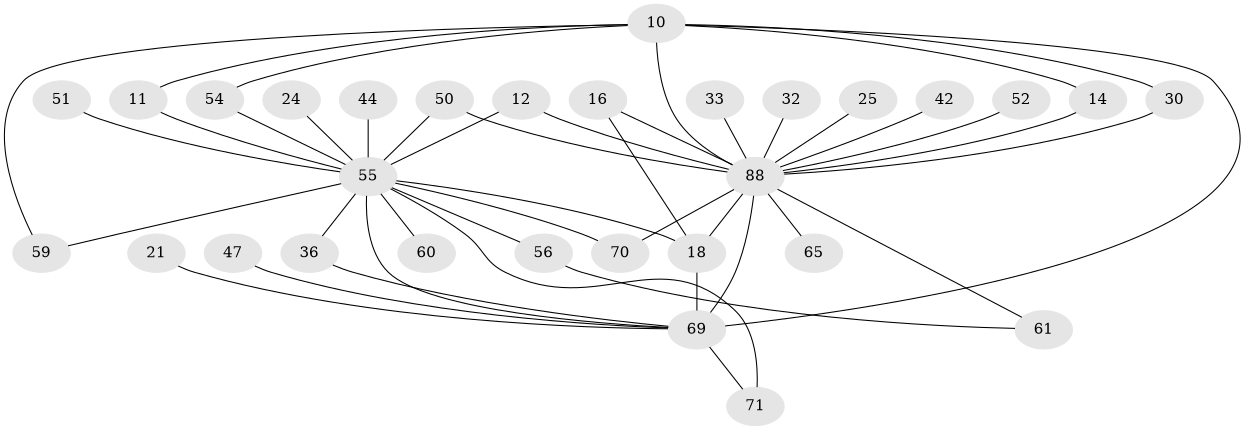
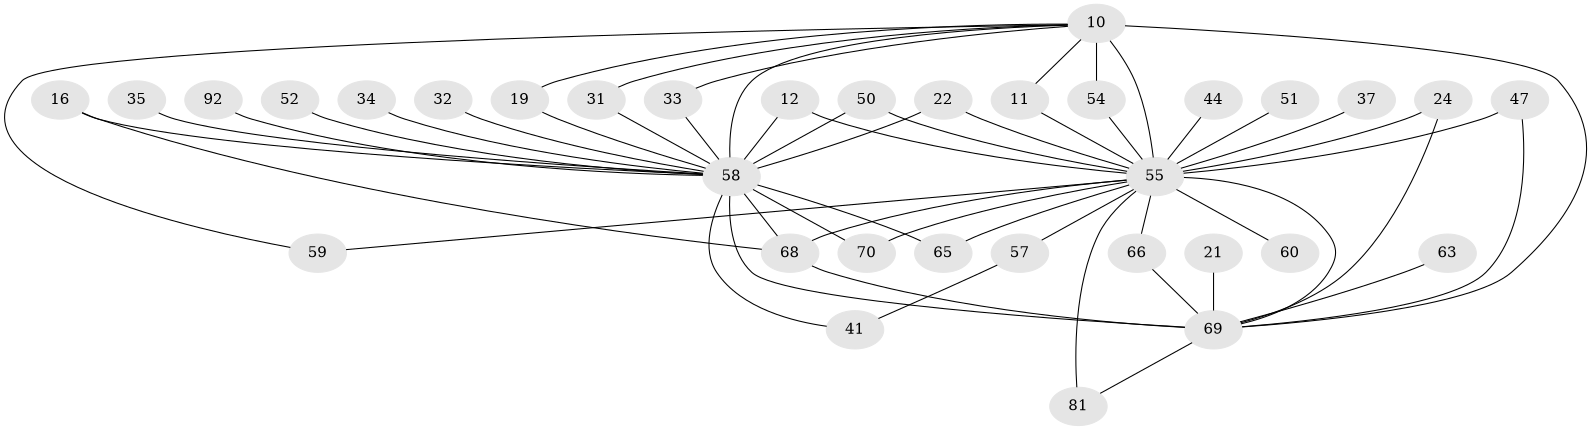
none -> (880, 47)
none -> (1140, 96)
none -> (367, 100)
(868, 100) -> (137, 100)
none -> (943, 100)
(945, 100) -> (213, 100)
(1098, 100) -> (520, 100)
(1175, 100) -> (596, 100)
none -> (1367, 100)
none -> (1343, 152)
(755, 177) -> (732, 177)
none -> (1047, 211)
none -> (1368, 250)
(310, 253) -> (1137, 253)
(544, 253) -> (1020, 253)
(697, 253) -> (790, 253)
none -> (1448, 253)
(1044, 330) -> (855, 330)
(755, 406) -> (1078, 406)
